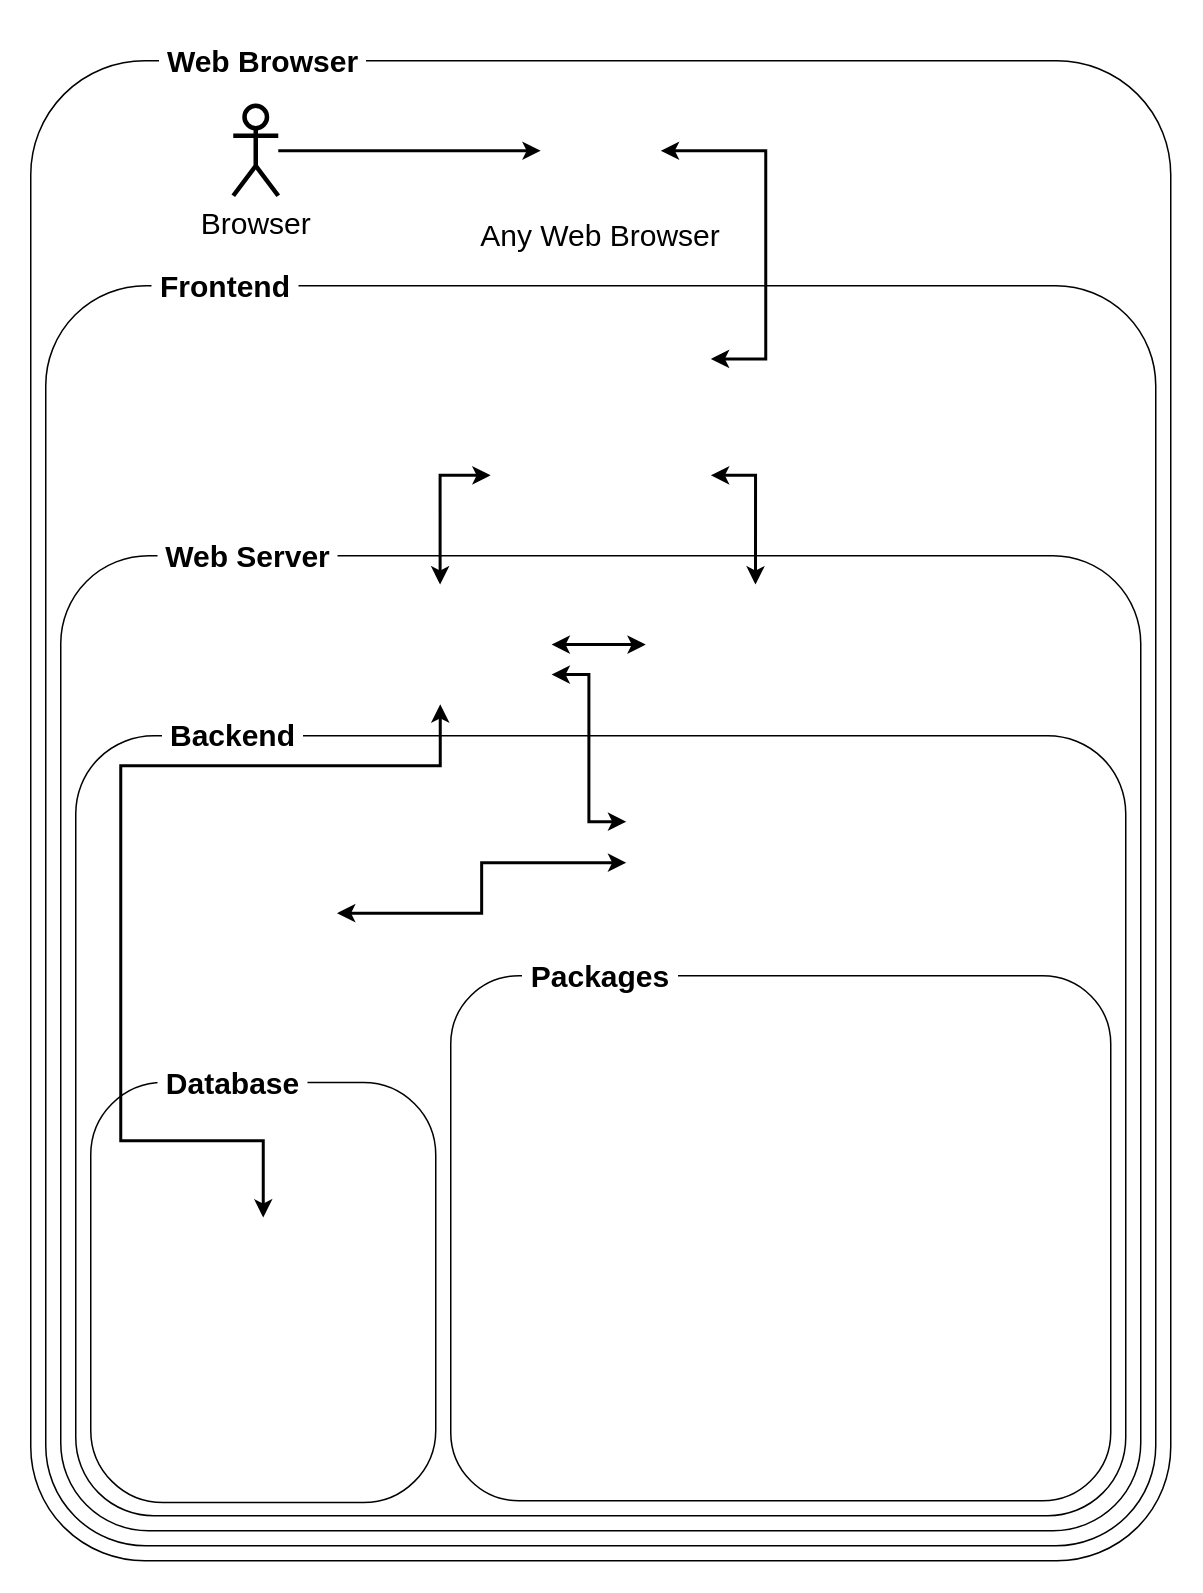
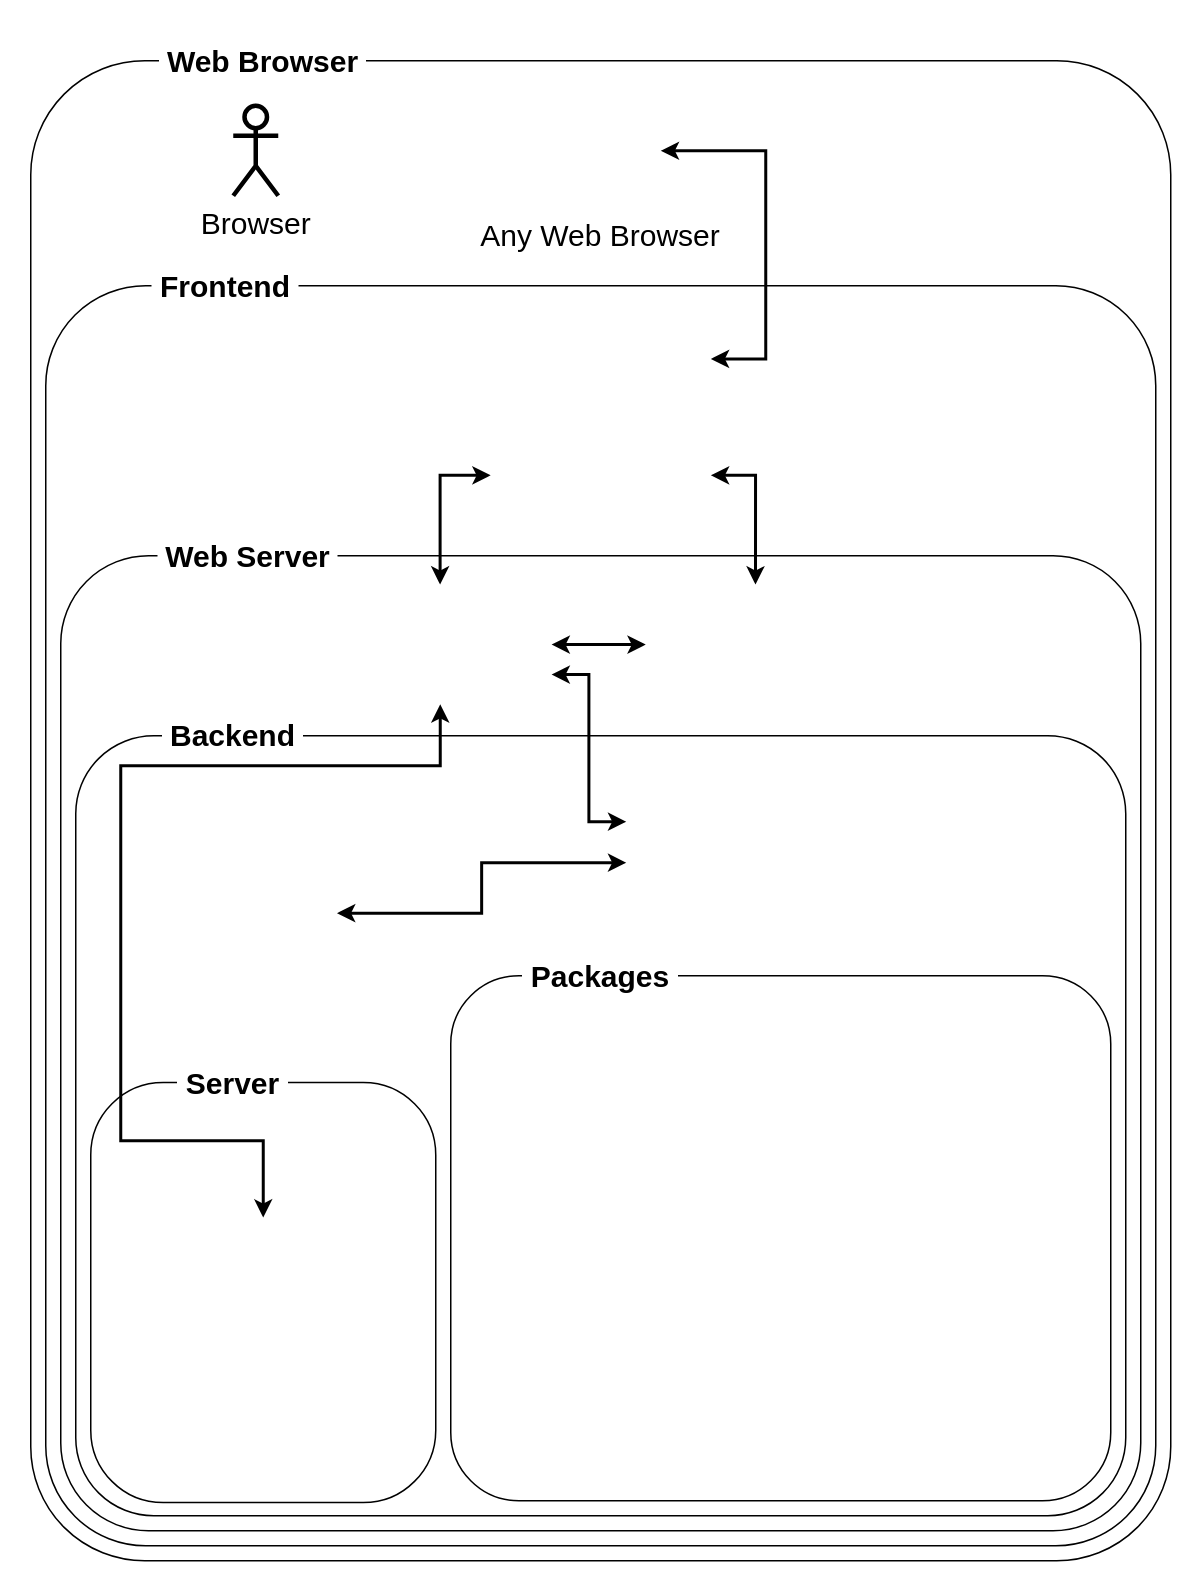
(403, 151) -> none
(233, 1082) -> (233, 1082)
